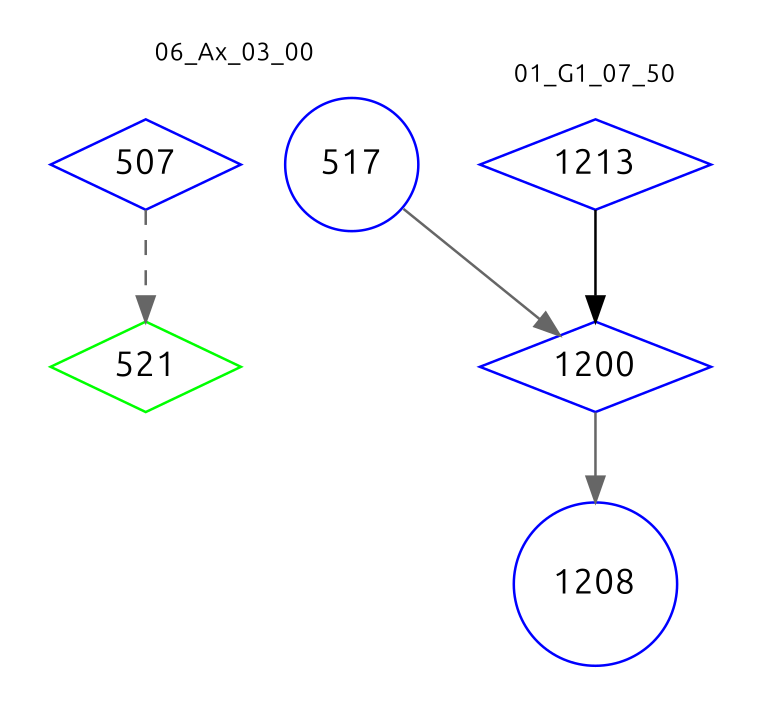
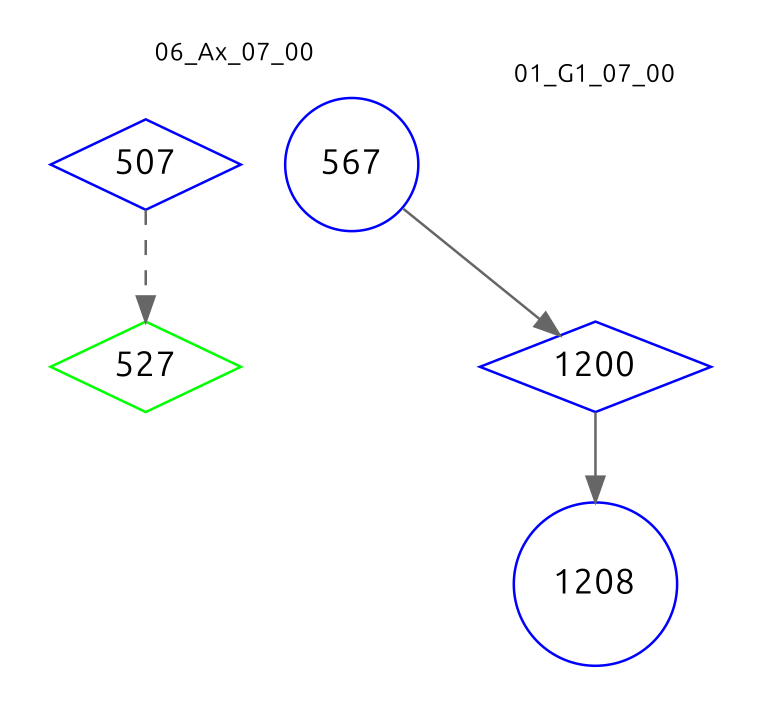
(235, 54) -> (235, 54)
(595, 75) -> (595, 75)
(352, 165) -> (352, 165)
(595, 165) -> none
(146, 367) -> (146, 367)
